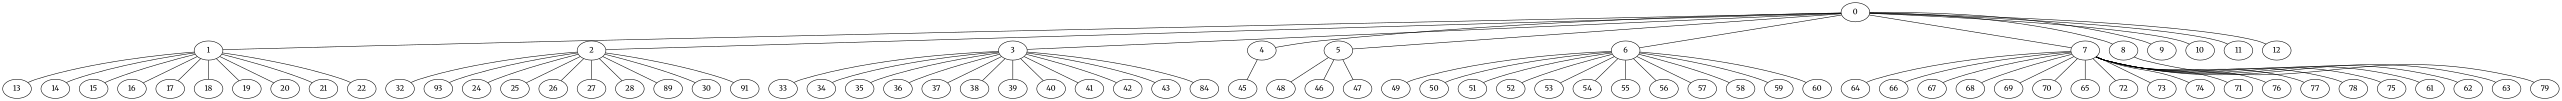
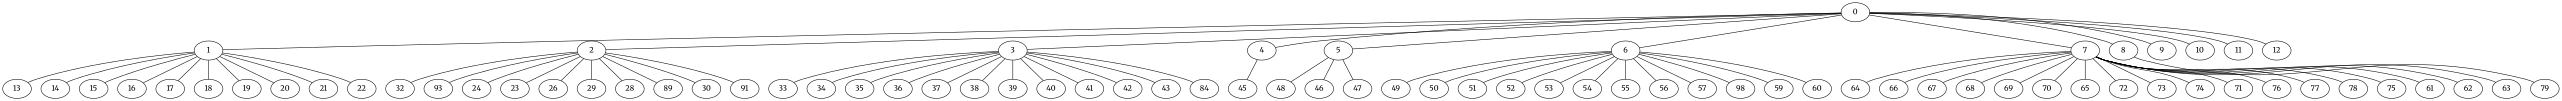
(515, 89) -> (515, 89)
(592, 89) -> (592, 89)
(1741, 89) -> (1741, 89)
